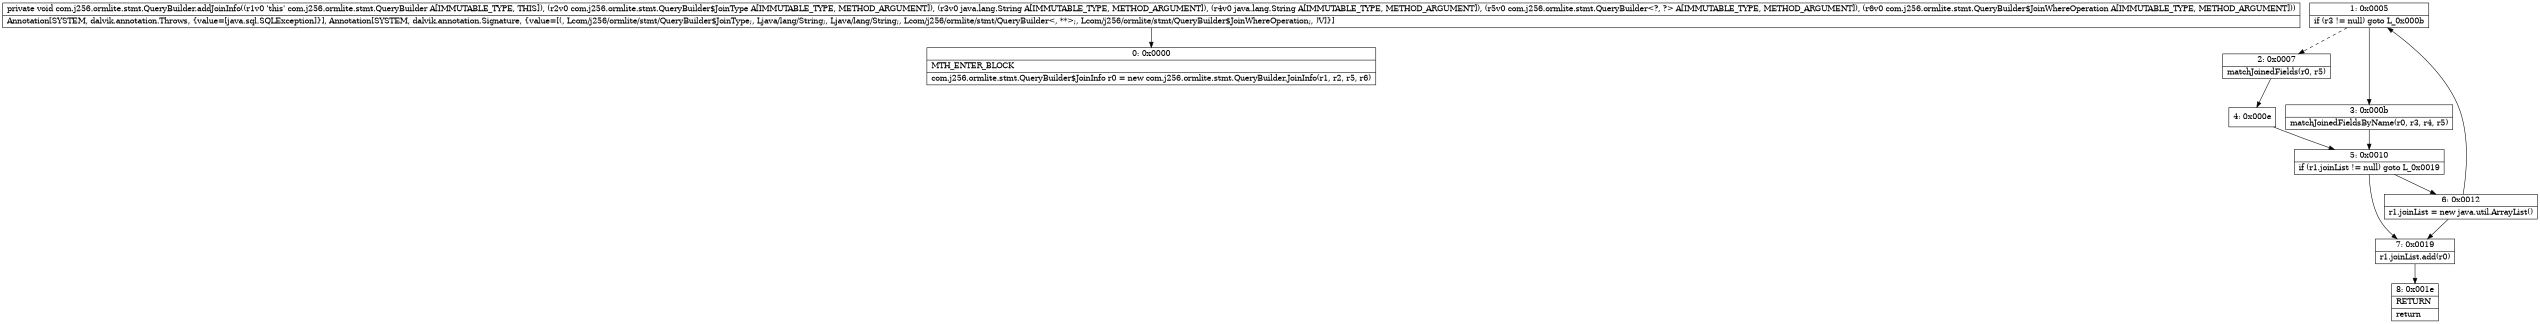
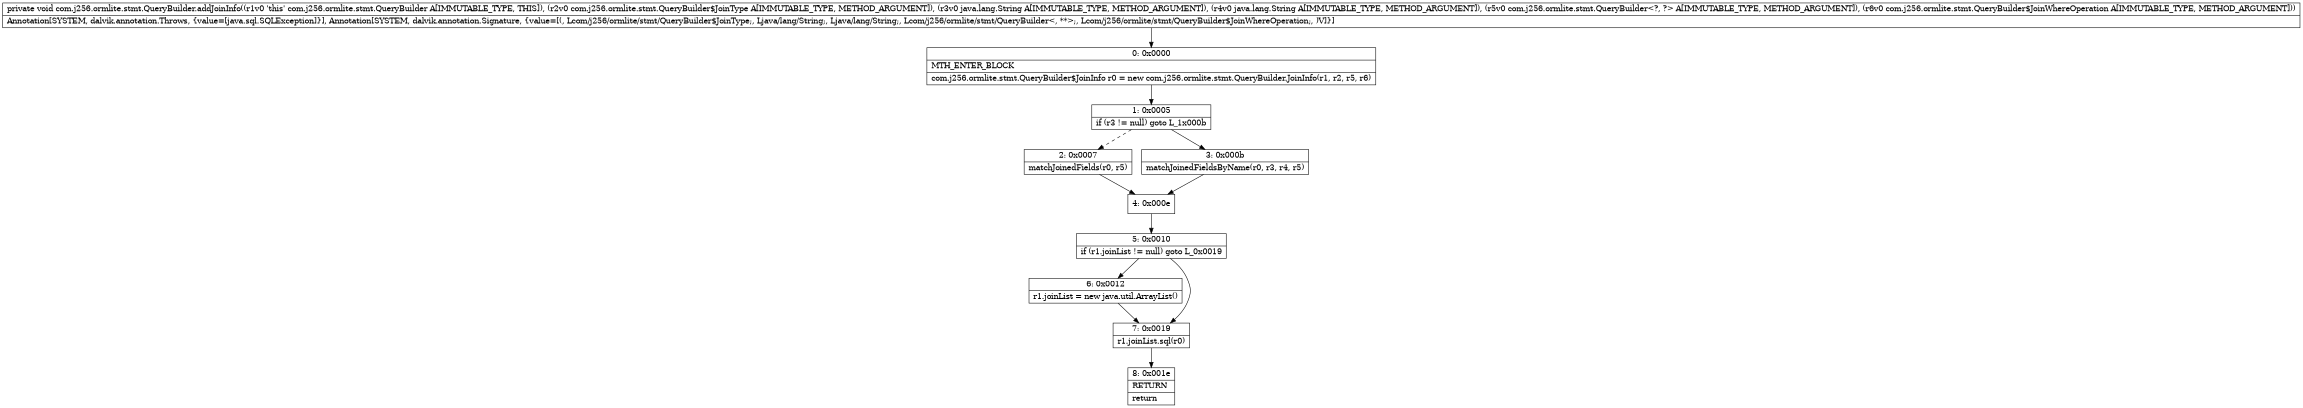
(2369, 21) -> (1151, 123)
(2456, 101) -> (1151, 92)
(2369, 137) -> (1188, 183)
(2415, 257) -> (1151, 341)
